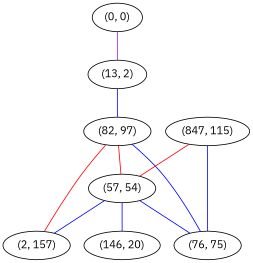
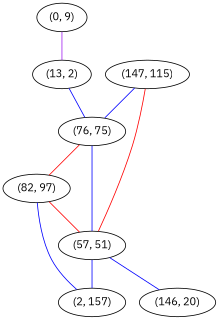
(117, 17) -> (62, 17)
(117, 103) -> (77, 103)
(208, 131) -> (147, 74)
(171, 184) -> (64, 160)
(73, 187) -> (48, 251)
(122, 188) -> (92, 245)
